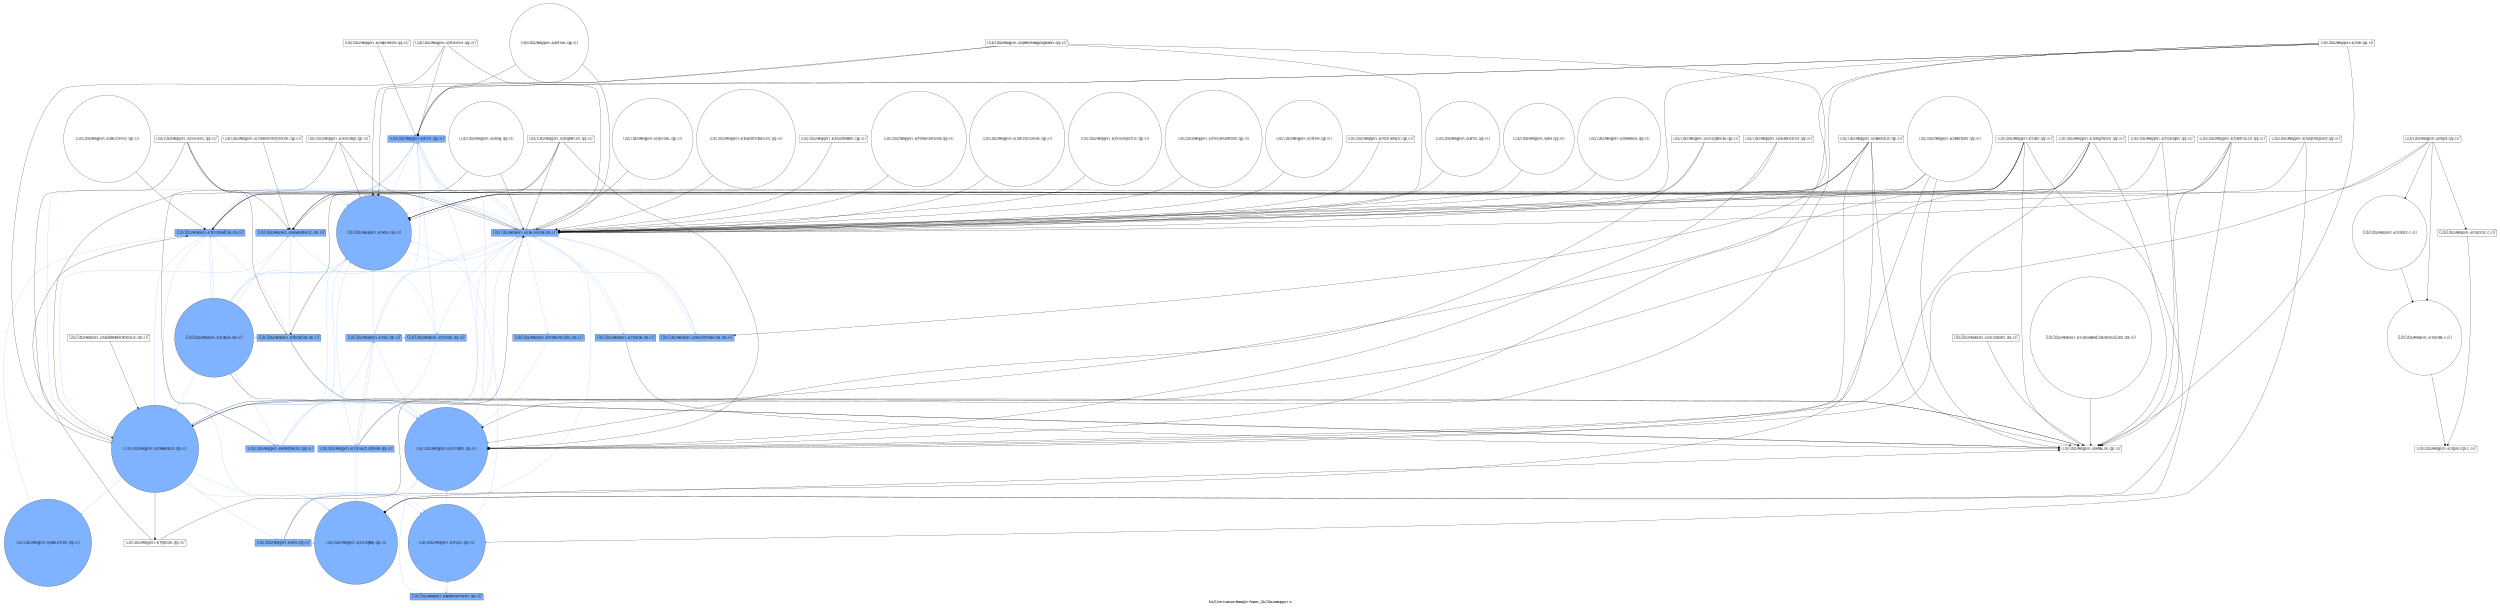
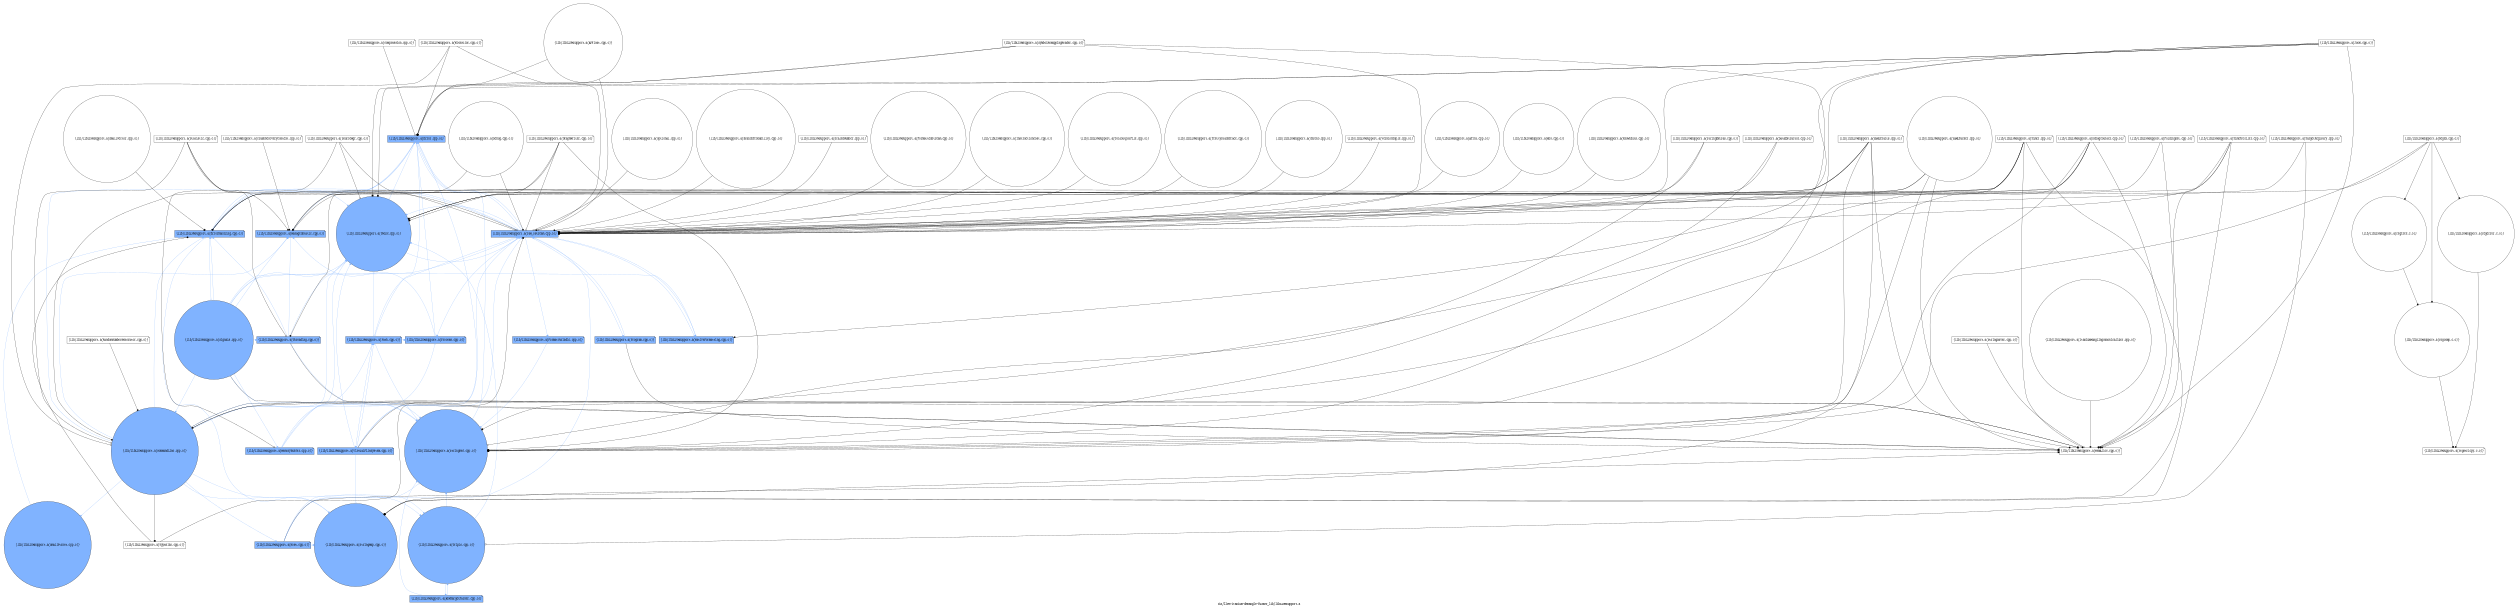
(2467, 233) -> (2476, 234)
